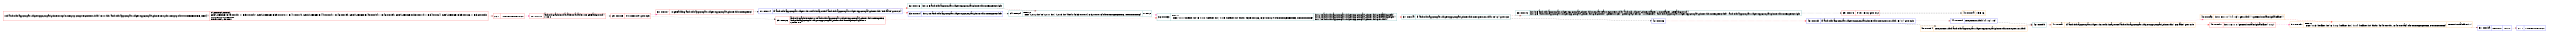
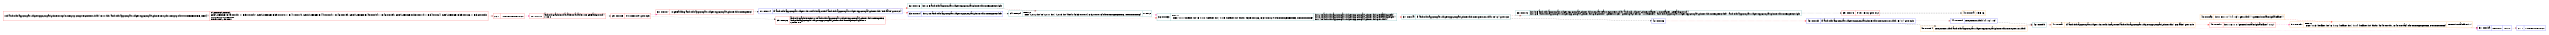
(2182, 21) -> (2321, 31)
